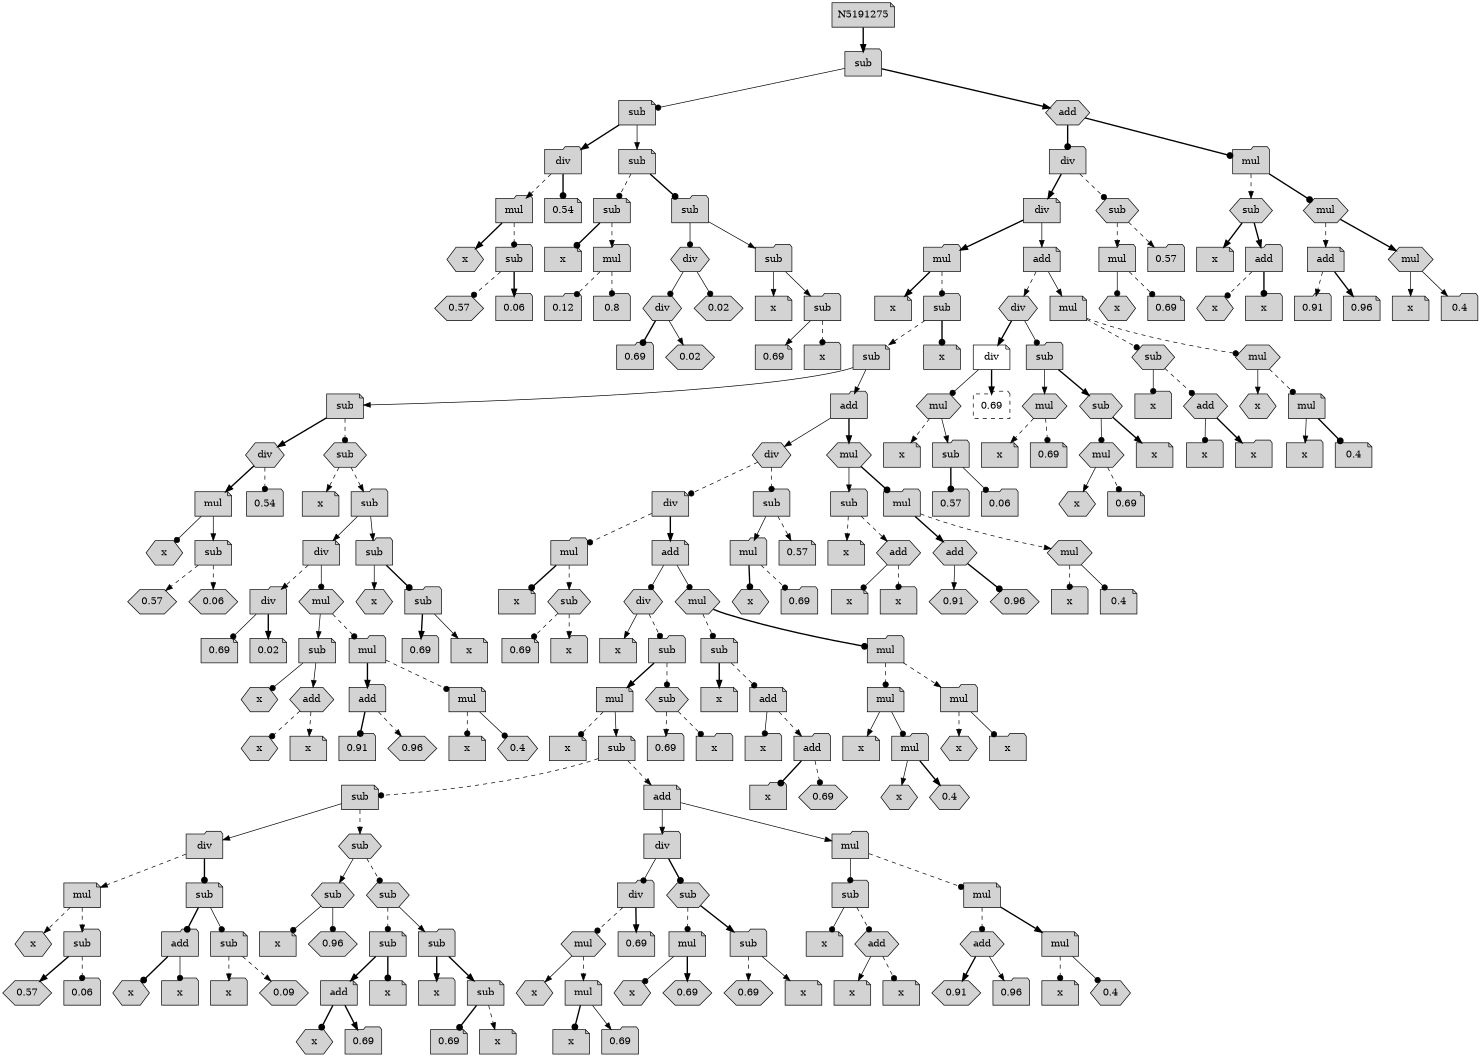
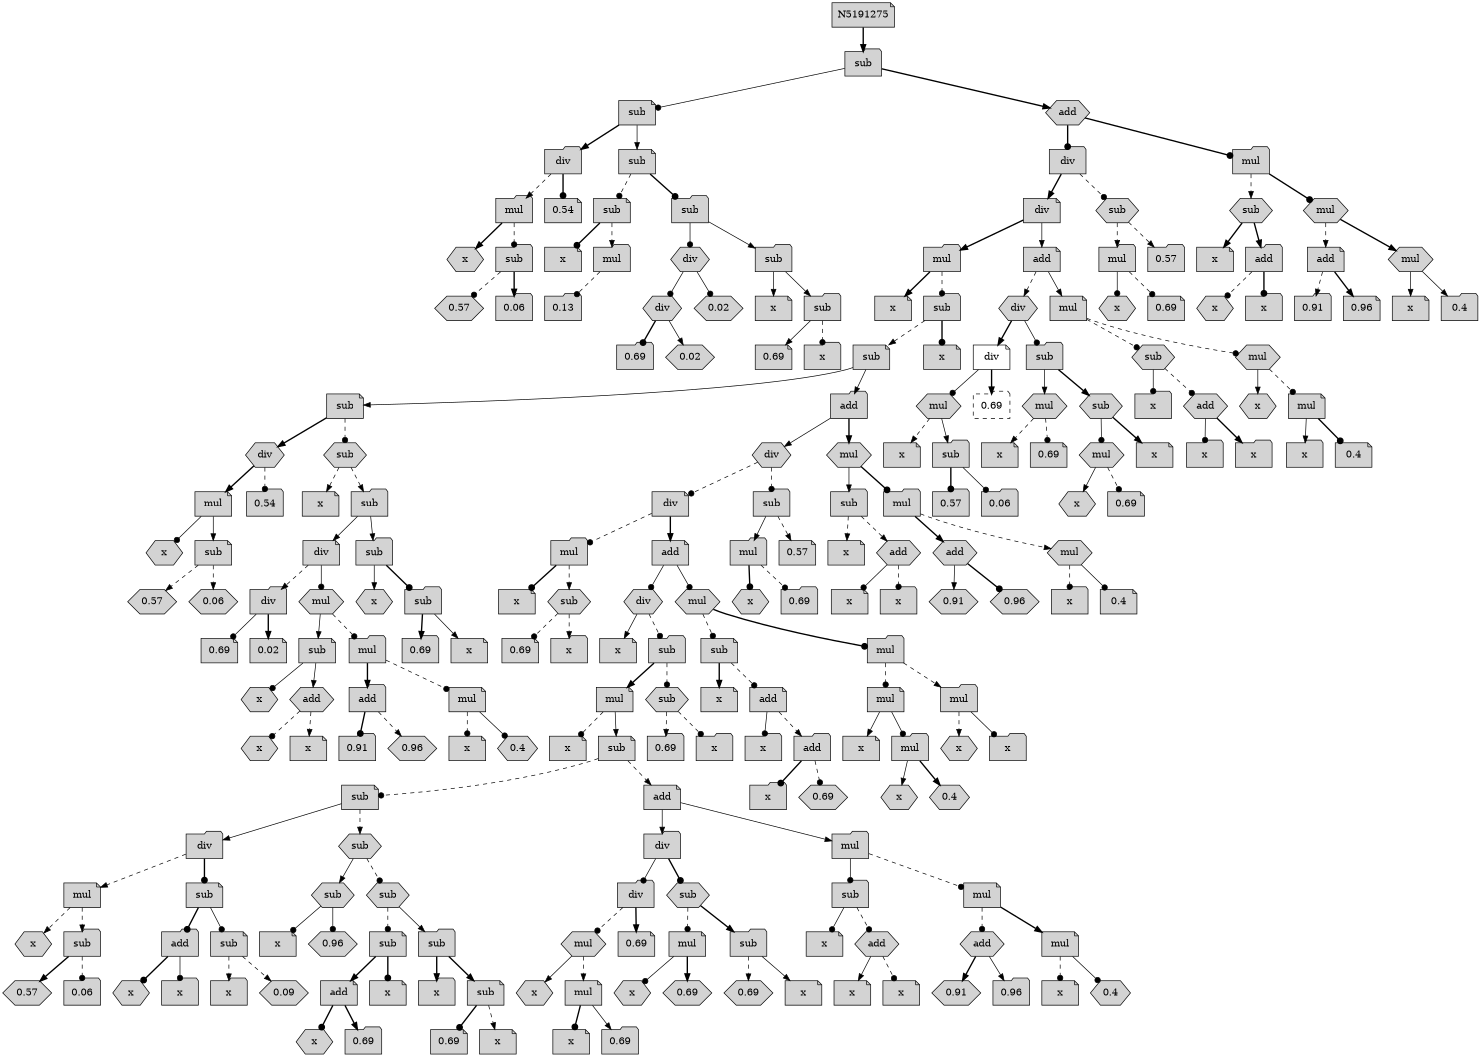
(563, 308) -> (563, 308)
(612, 308) -> none
